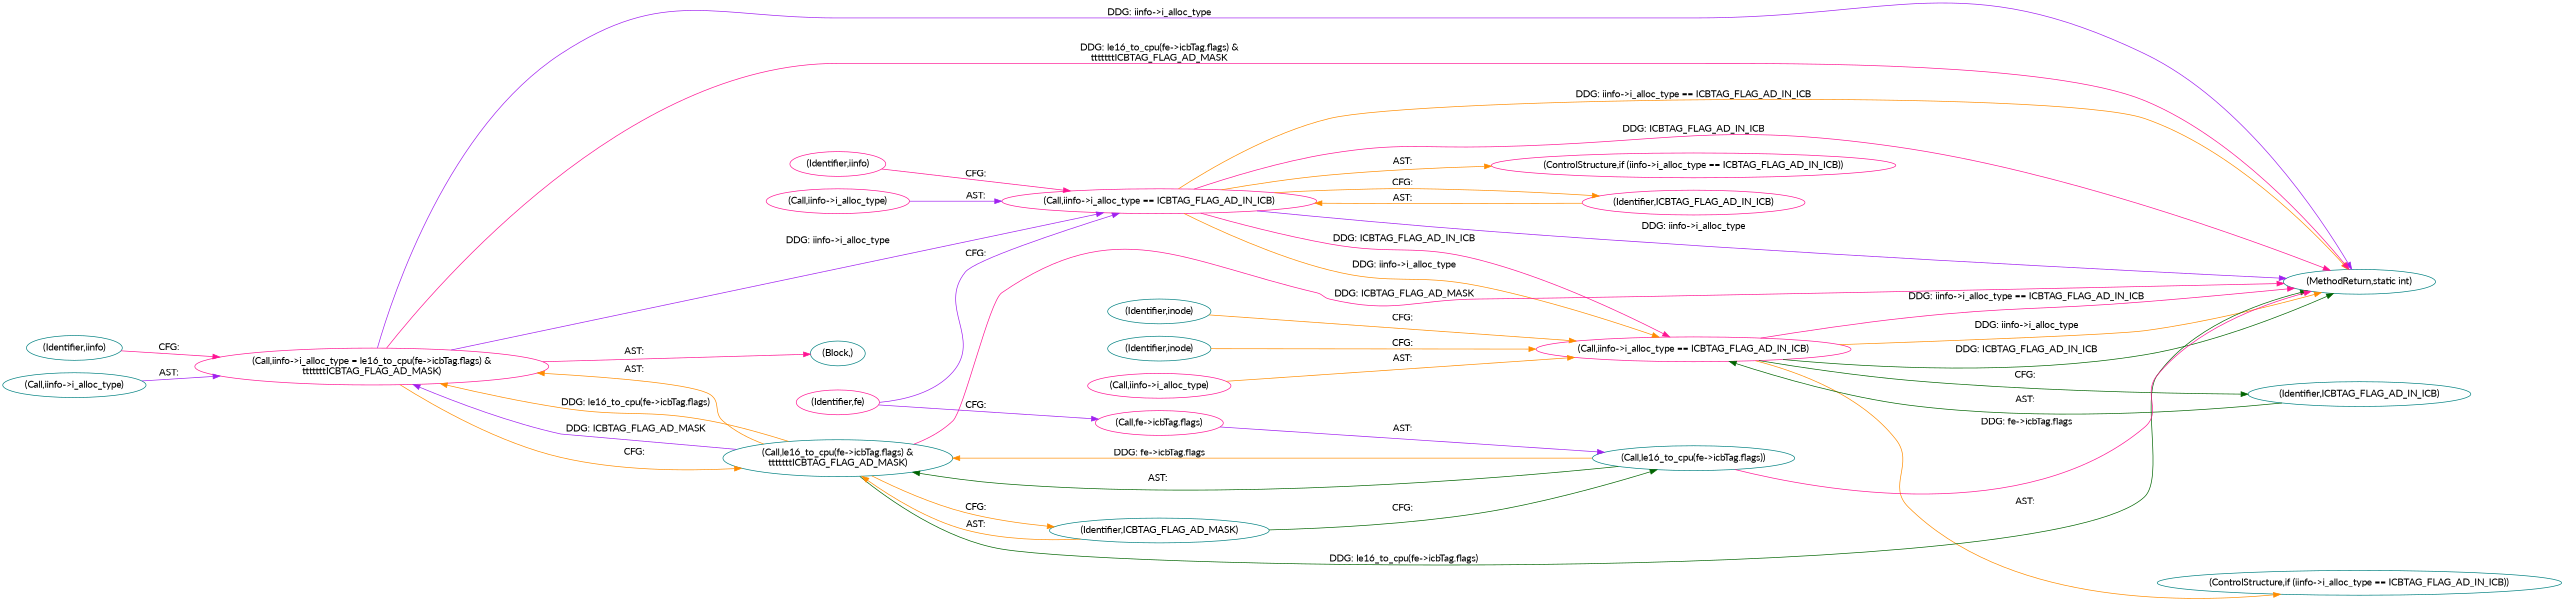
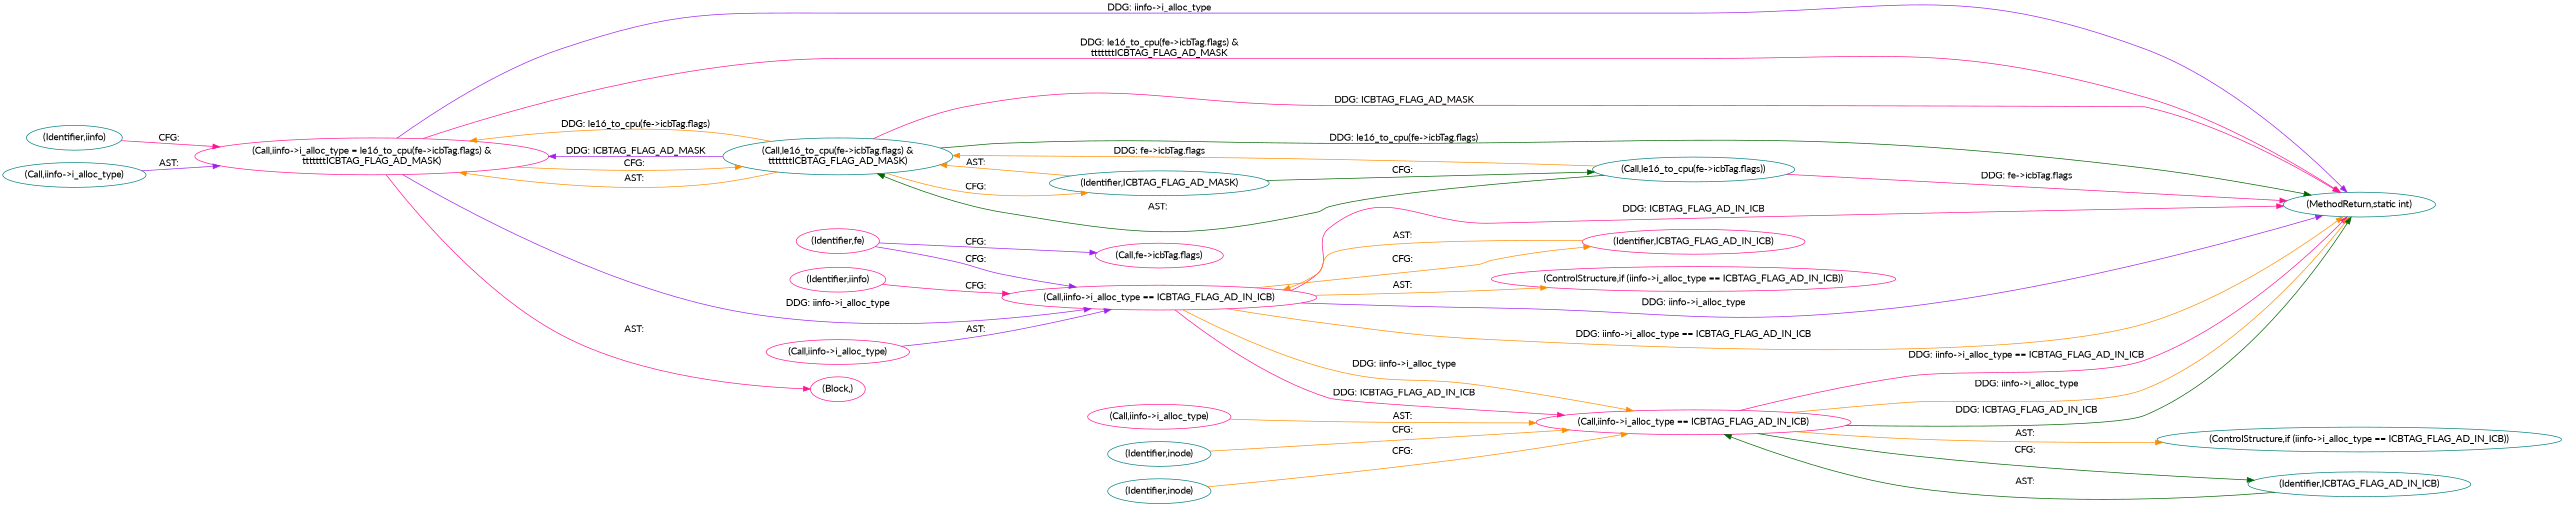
(838, 353) -> (838, 389)
(1409, 439) -> none
